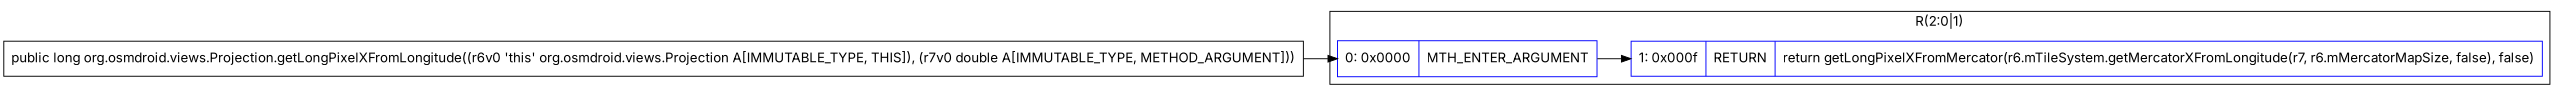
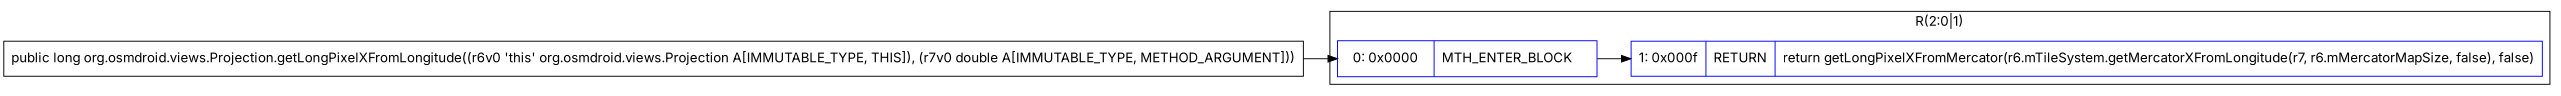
(1508, 58) -> (1508, 58)
